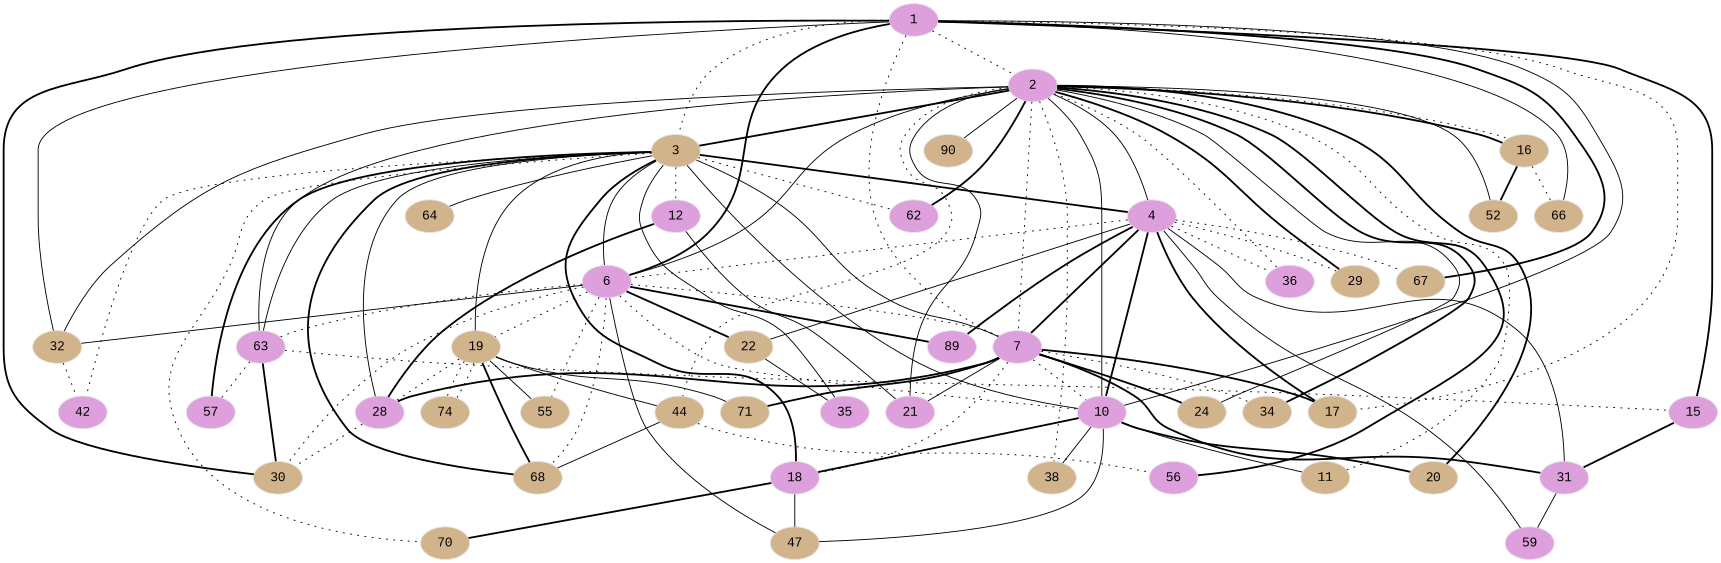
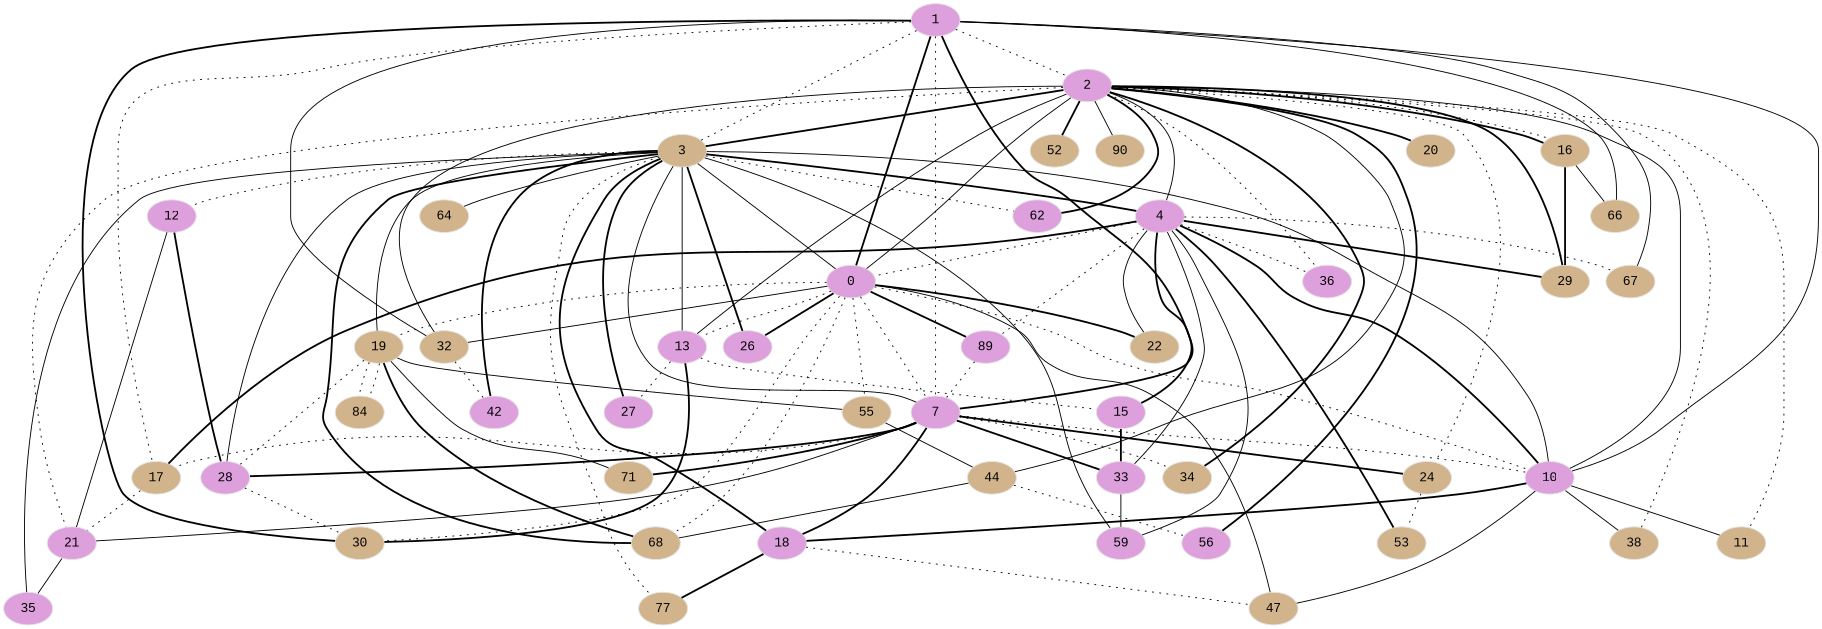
(1400, 52) -> (1472, 64)
(1296, 97) -> (1071, 118)
(300, 174) -> (502, 221)
(1509, 183) -> (1565, 216)
(1541, 184) -> (1590, 183)
(977, 200) -> (404, 137)
(1025, 216) -> (961, 380)
(1364, 242) -> (1459, 132)
(1264, 246) -> (1363, 249)
(911, 258) -> (1388, 301)
(1048, 276) -> (1073, 282)
(607, 282) -> (851, 282)
none -> (965, 283)
(261, 347) -> (682, 347)
none -> (748, 347)
(1179, 368) -> (546, 445)
(782, 370) -> (50, 576)
(576, 383) -> (929, 445)
(211, 412) -> (629, 412)
(445, 412) -> (360, 412)
(926, 438) -> (874, 492)
(1265, 450) -> none
(1564, 478) -> (1121, 478)
none -> (114, 511)
(795, 511) -> (1028, 576)
(445, 543) -> (663, 609)
none -> (1402, 543)
